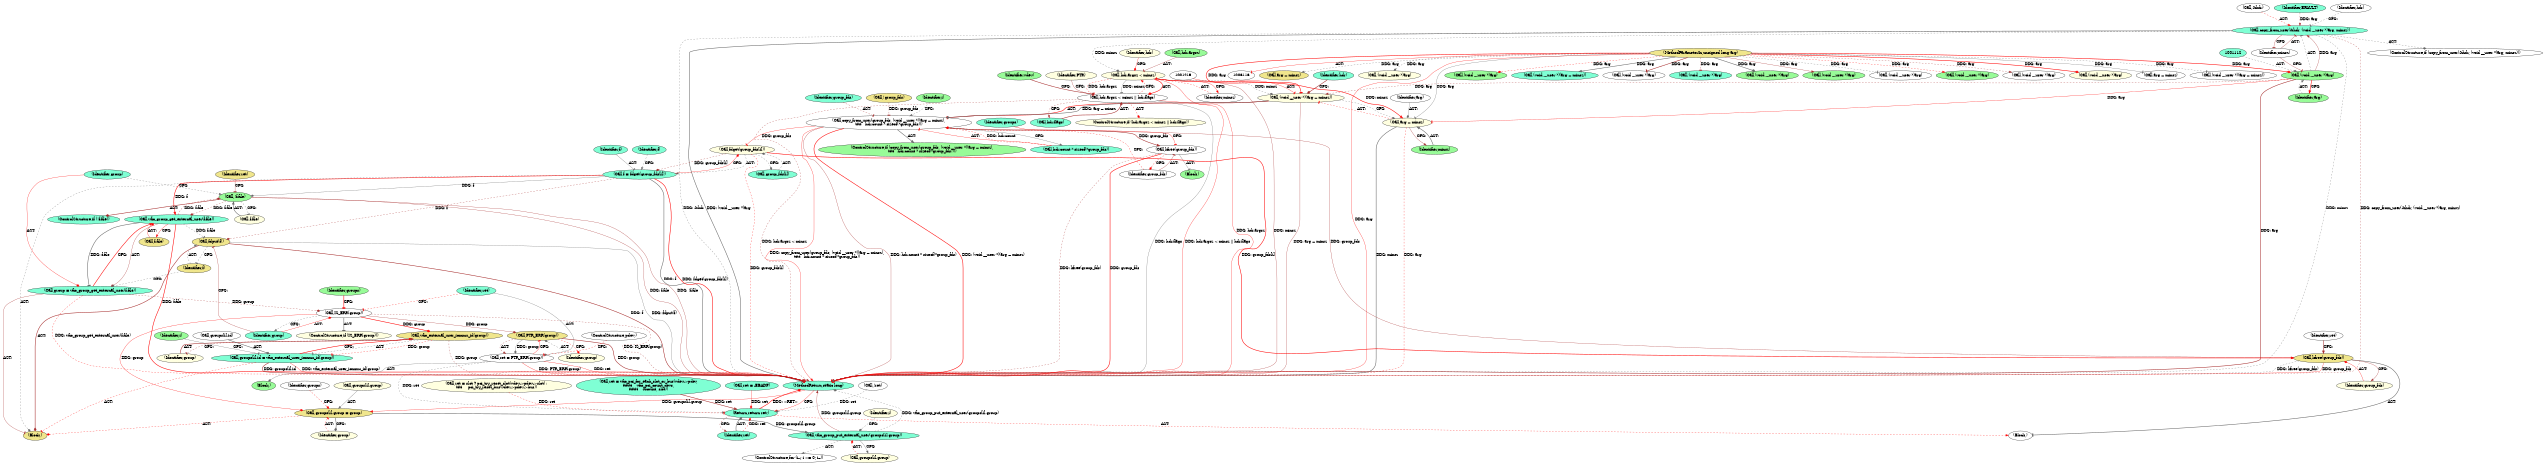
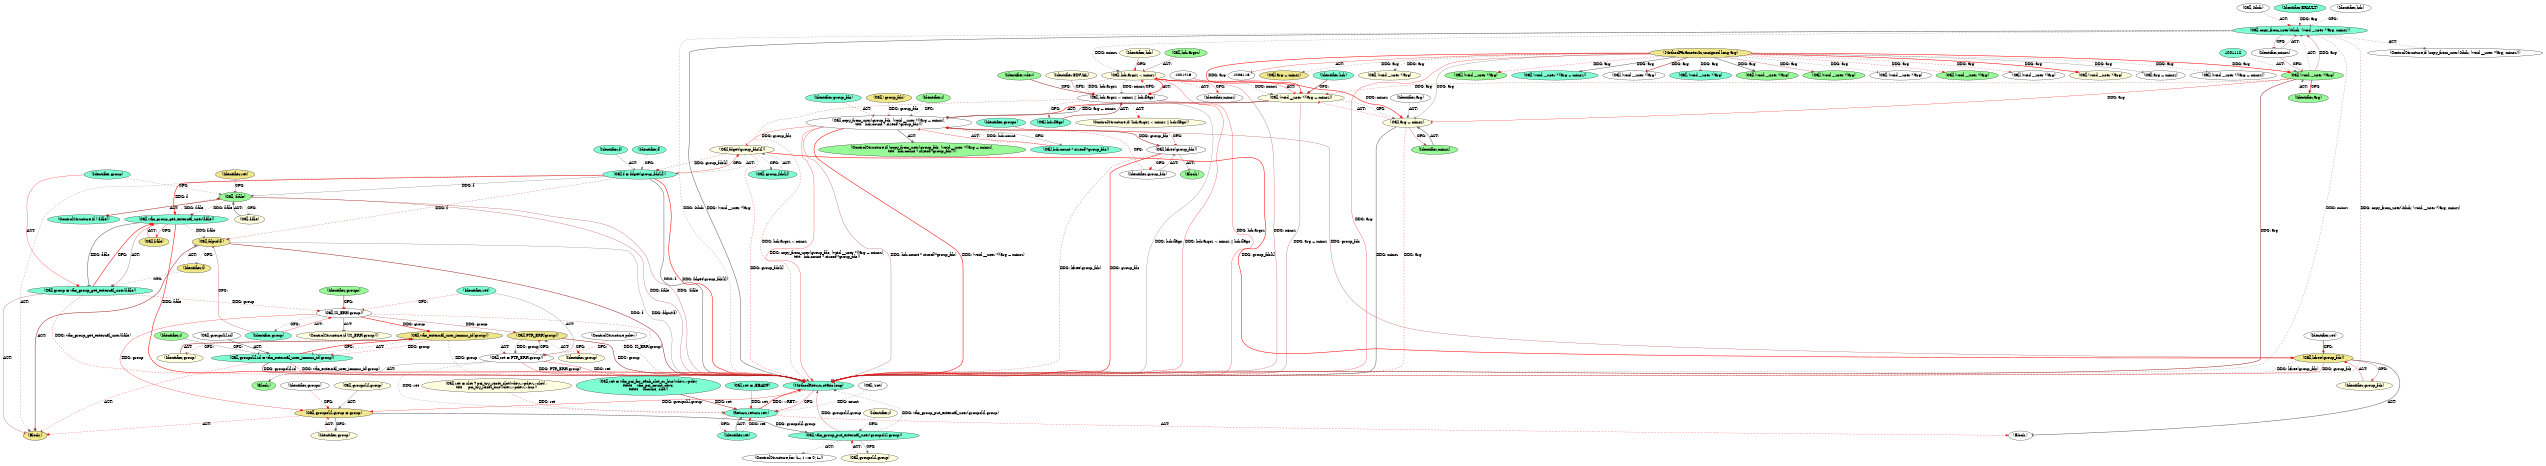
(1071, 75) -> (1071, 75)
(848, 402) -> (848, 402)
